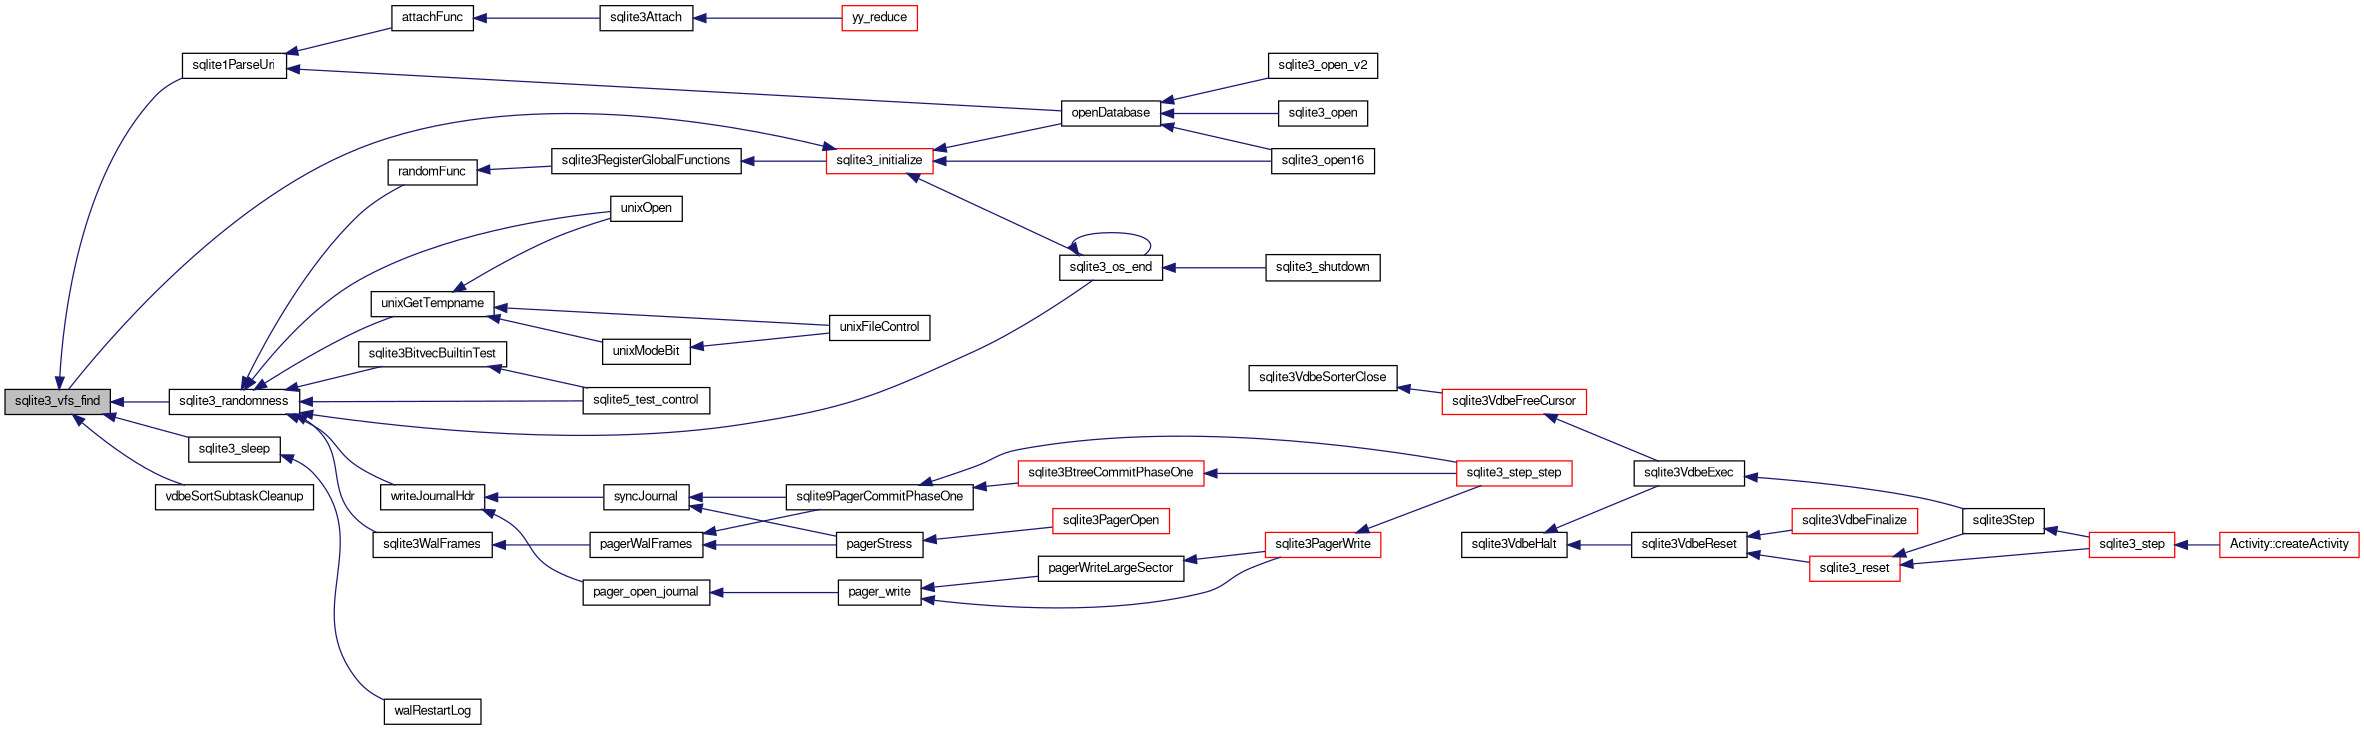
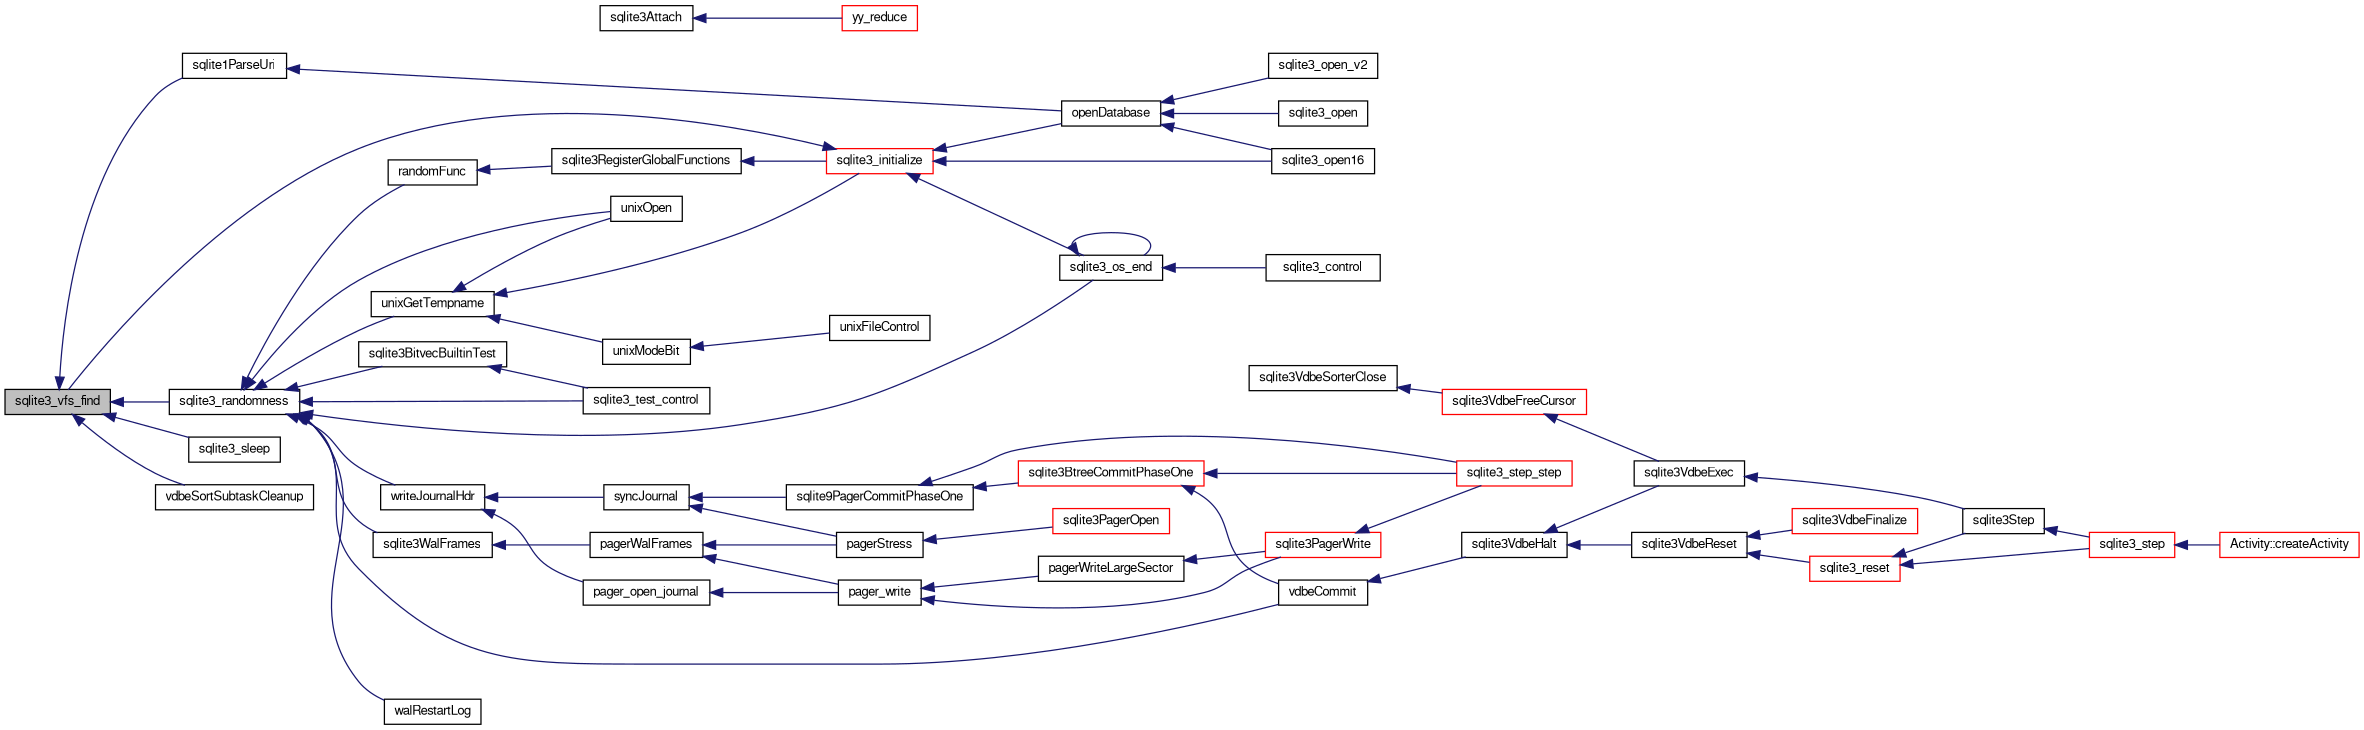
(433, 18) -> none
(1323, 268) -> (1323, 268)
(668, 317) -> (689, 250)
(647, 401) -> (647, 401)
(784, 517) -> (777, 572)
(337, 580) -> (336, 566)
none -> (1323, 593)
